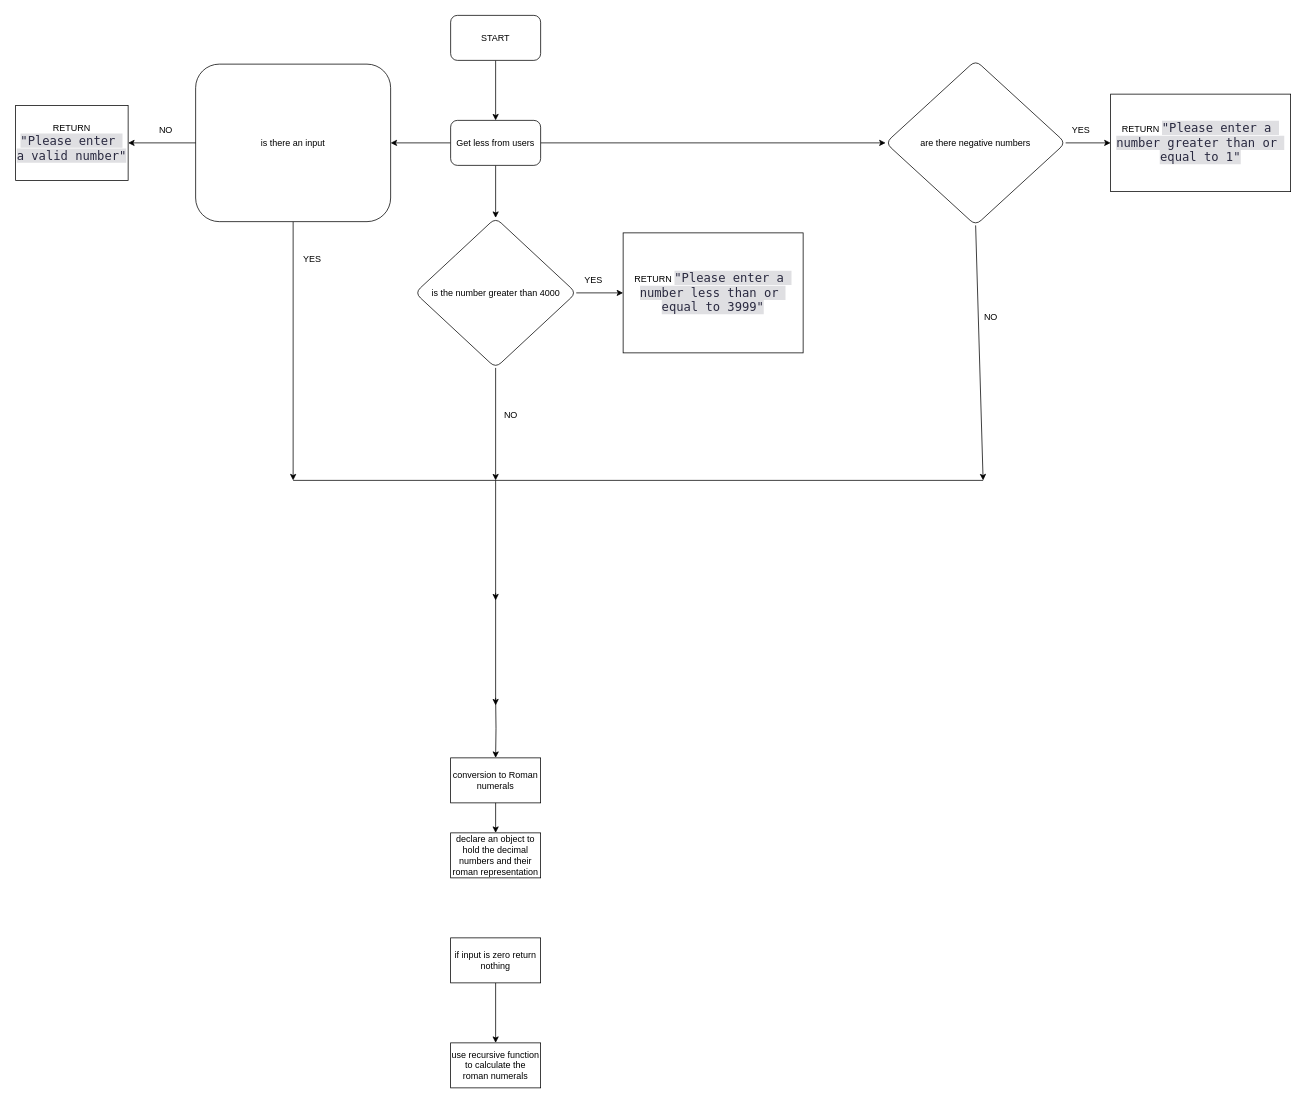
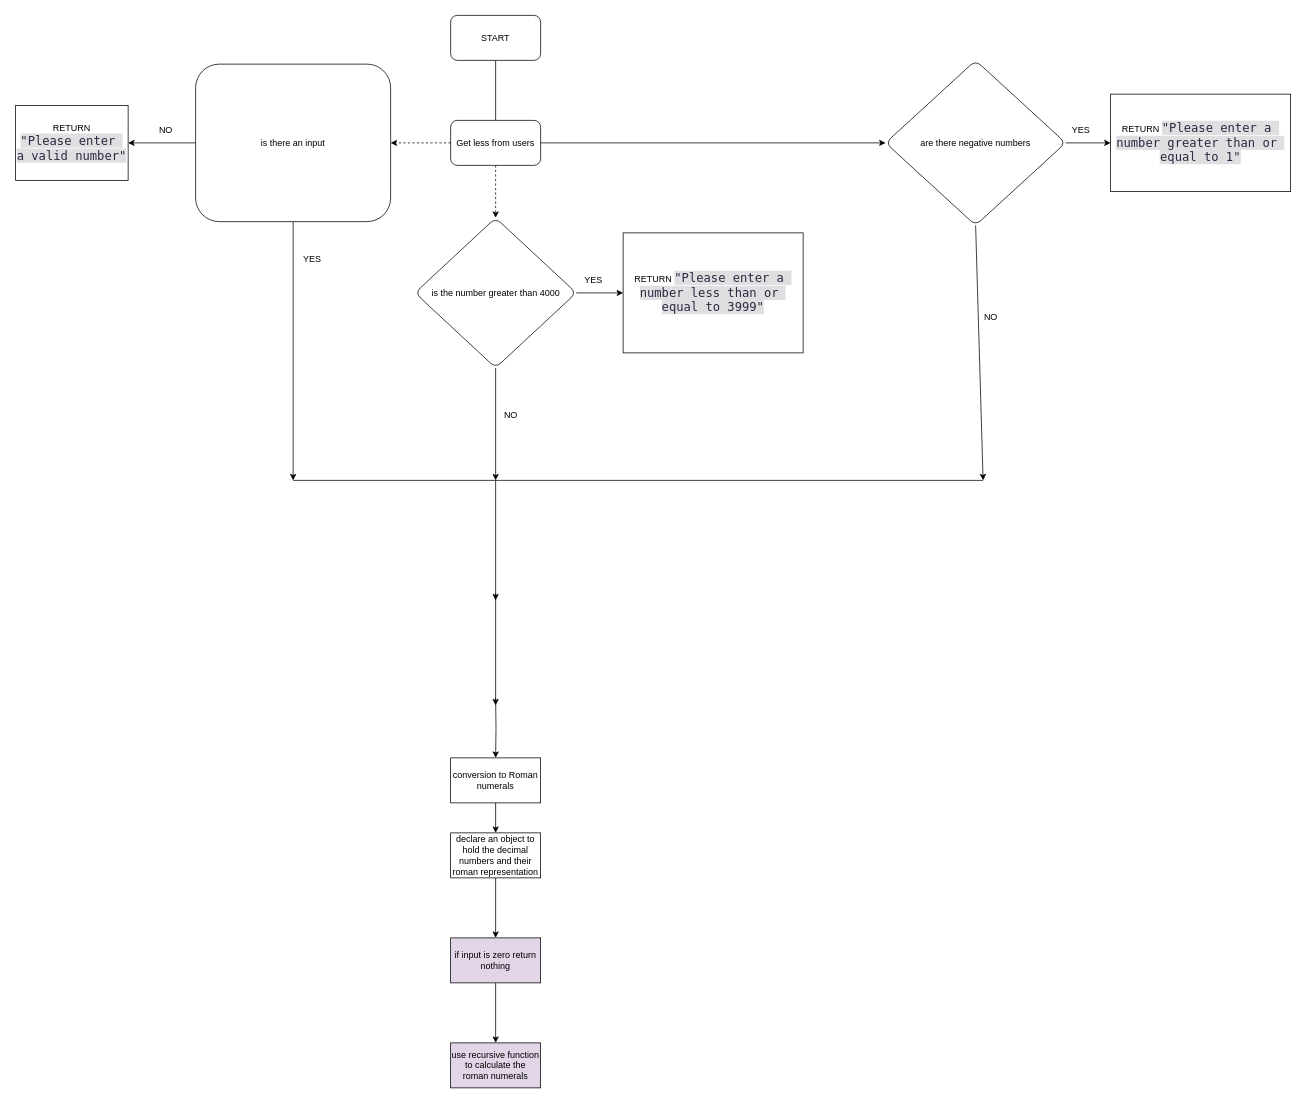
(495, 114) -> (495, 115)
(422, 143) -> (422, 143)
(495, 189) -> (495, 189)
none -> (495, 905)
(495, 960) -> (495, 960)
(495, 1065) -> (495, 1065)
